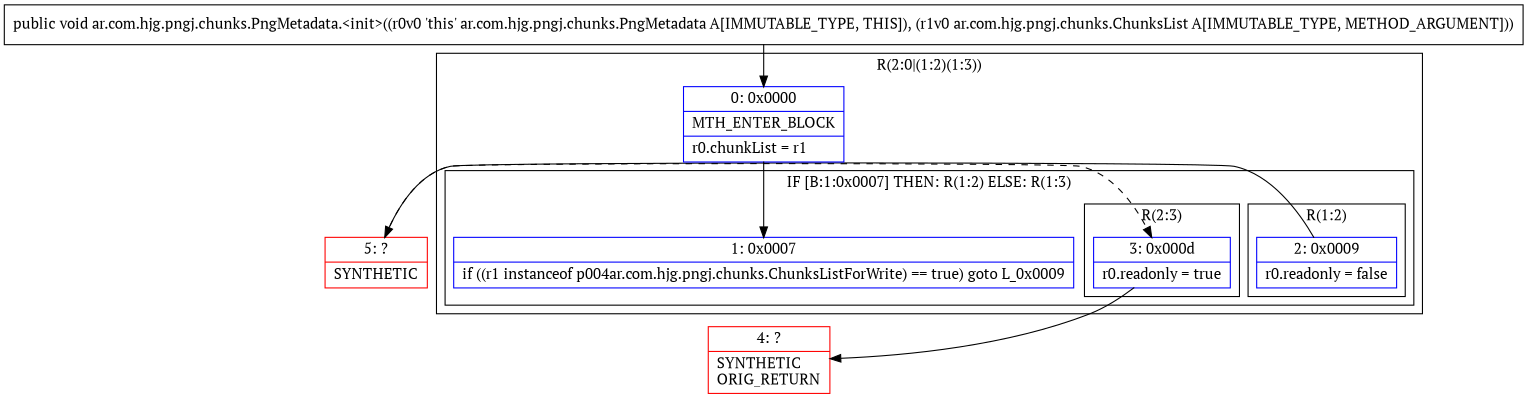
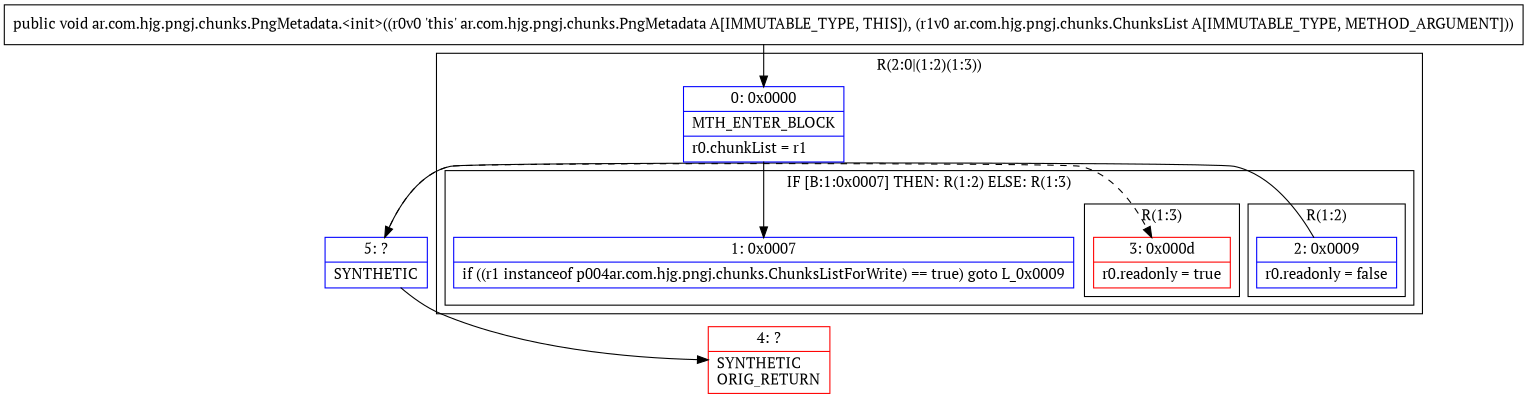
(1162, 216) -> (1162, 216)
(376, 263) -> (376, 263)
(1162, 263) -> (1162, 263)
(993, 341) -> (543, 344)
